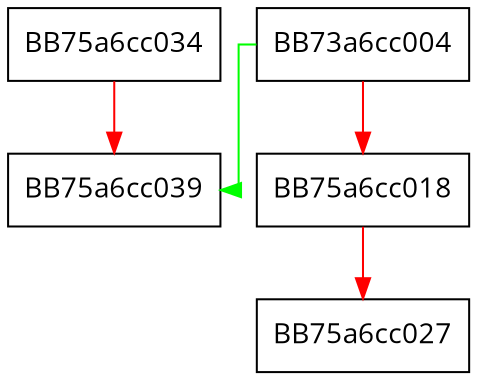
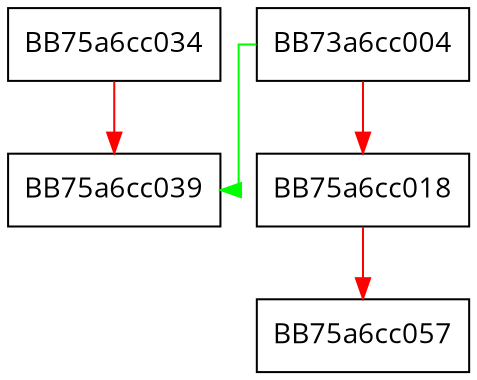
(363, 336) -> (363, 336)
